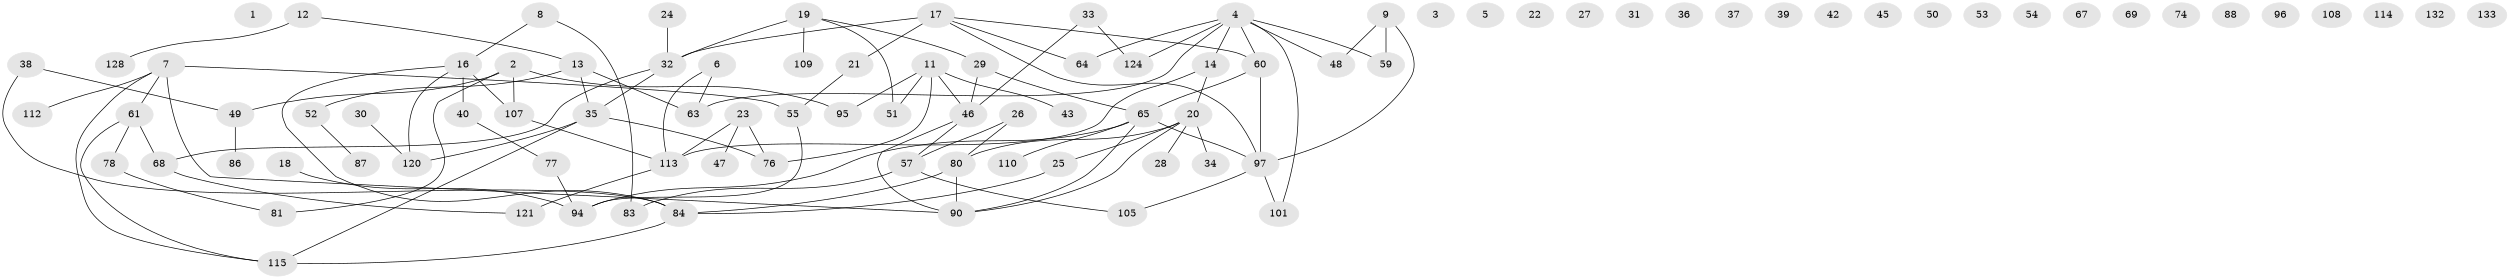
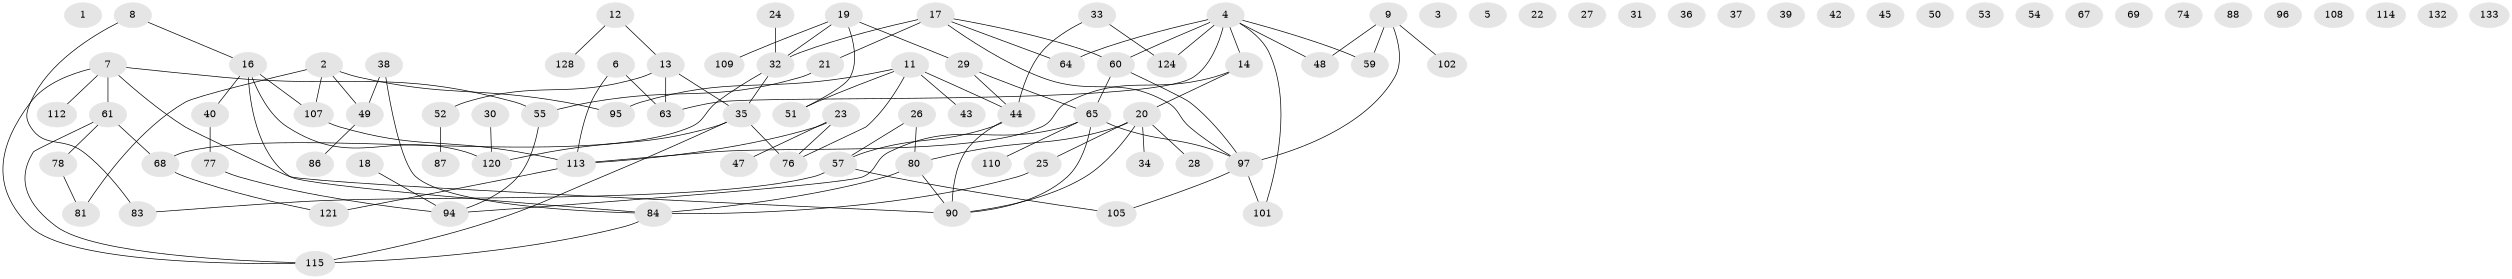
none -> (1447, 65)
(968, 115) -> (1016, 115)
